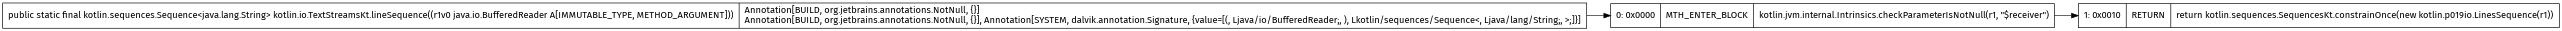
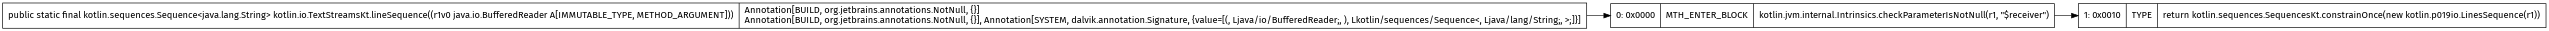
(2149, 15) -> (2142, 15)
